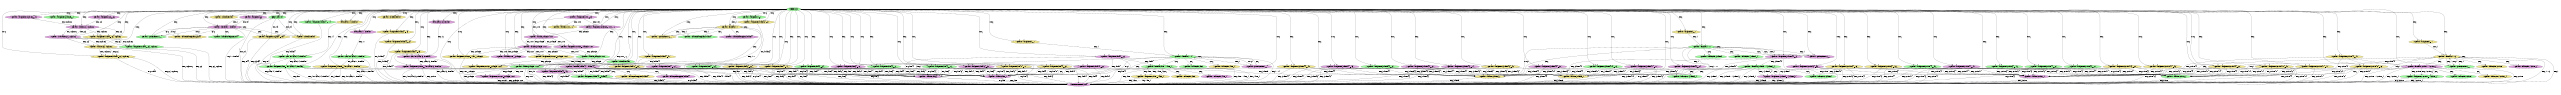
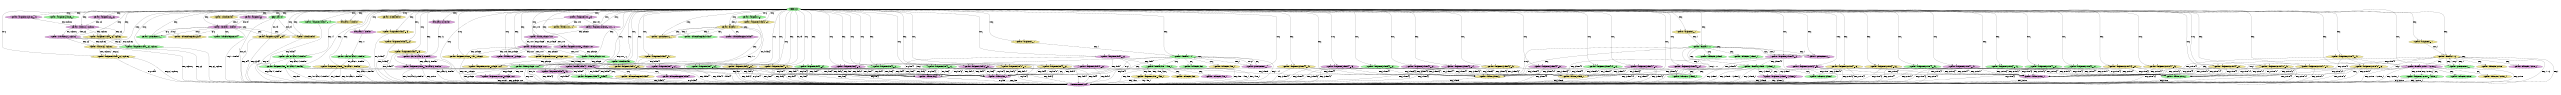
none -> (452, 10)
(799, 37) -> (799, 37)
(1742, 51) -> (1711, 61)
